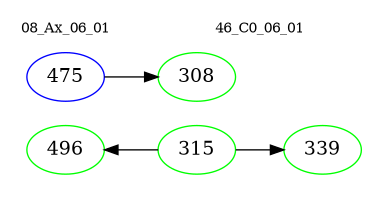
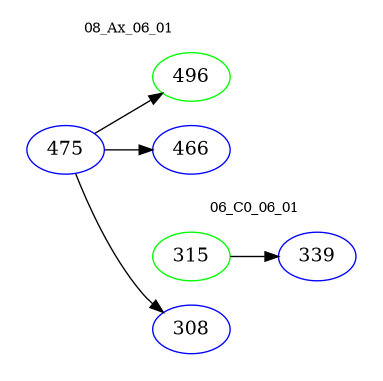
(260, 29) -> (254, 209)
(197, 77) -> (191, 329)
(138, 150) -> (123, 117)
none -> (191, 150)
(323, 150) -> (317, 256)
